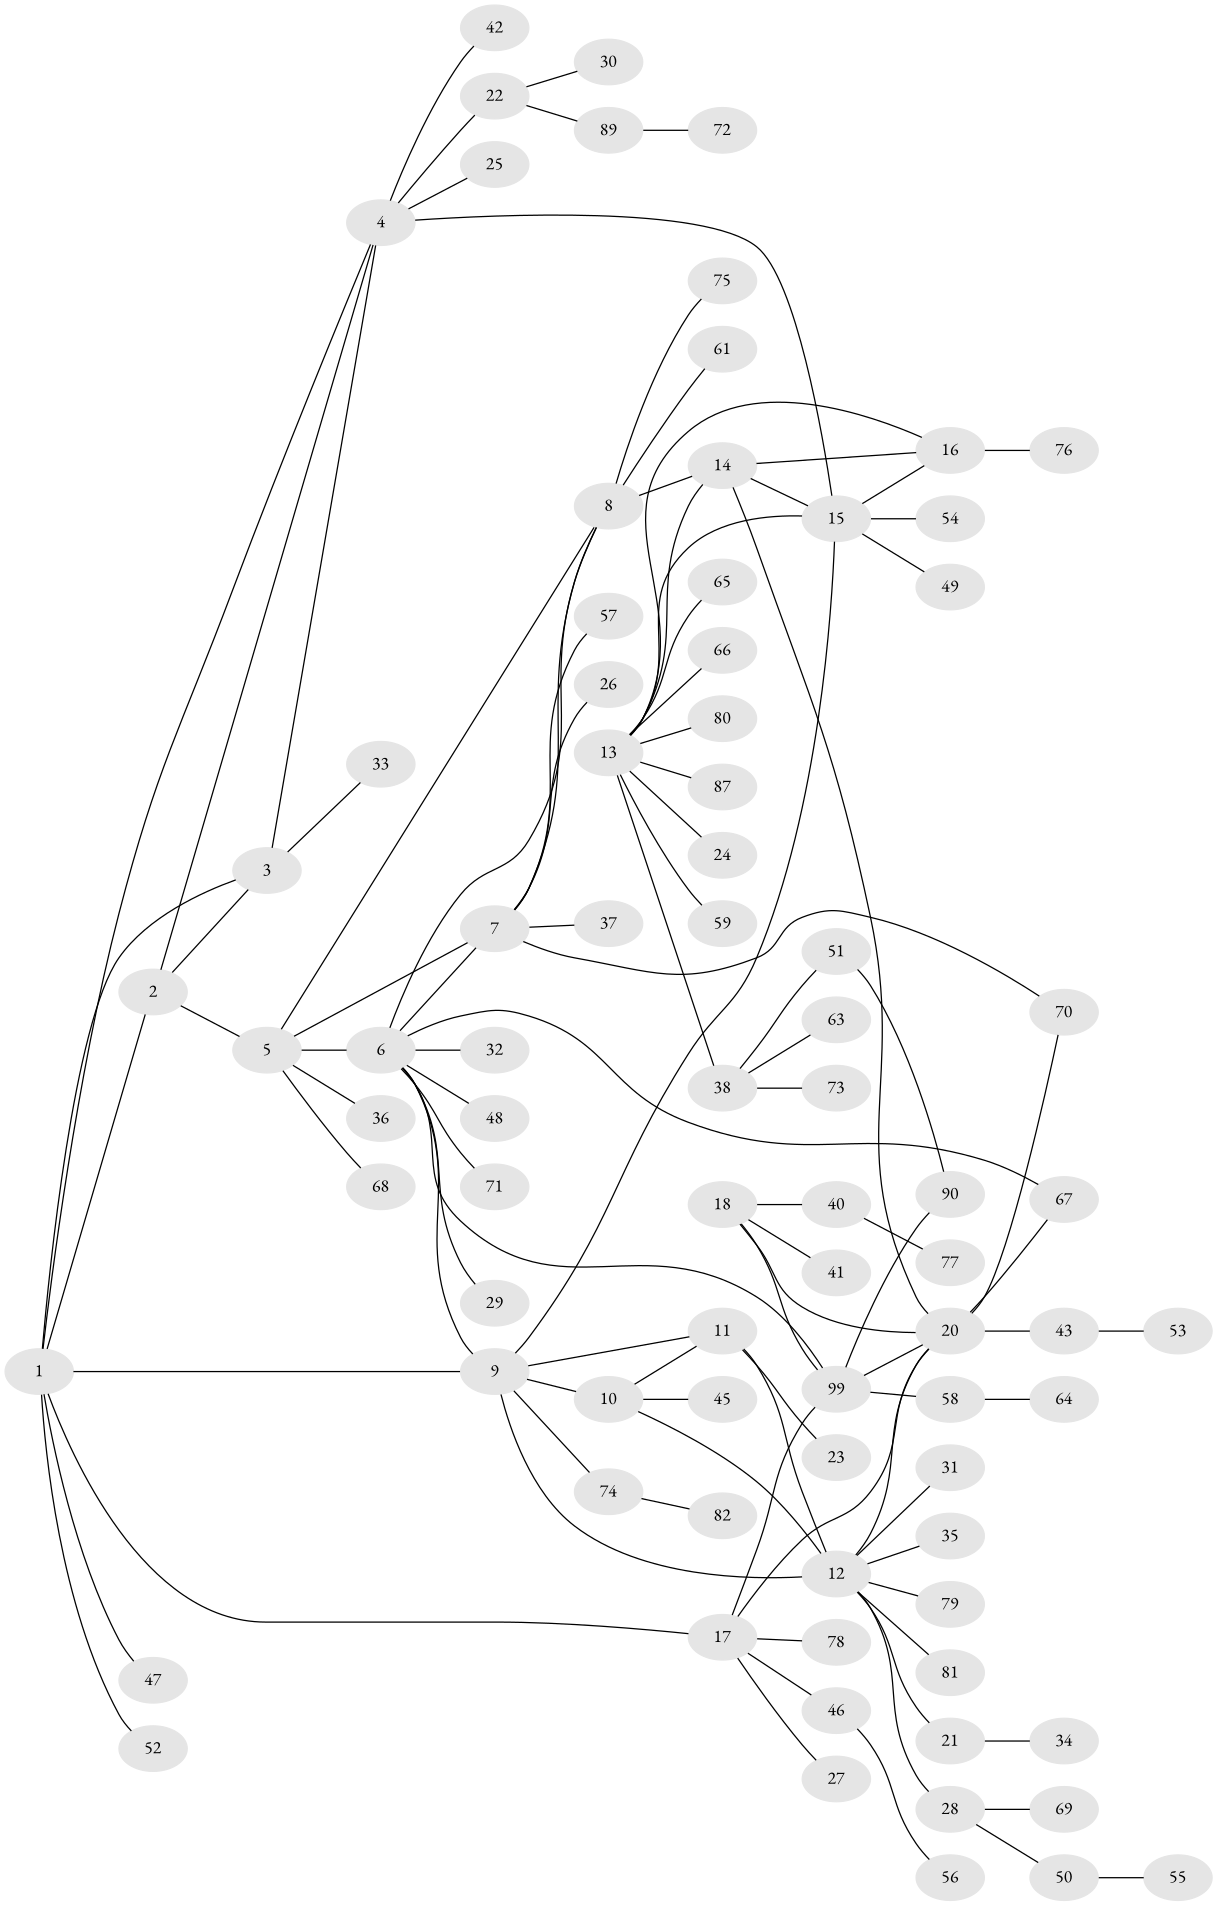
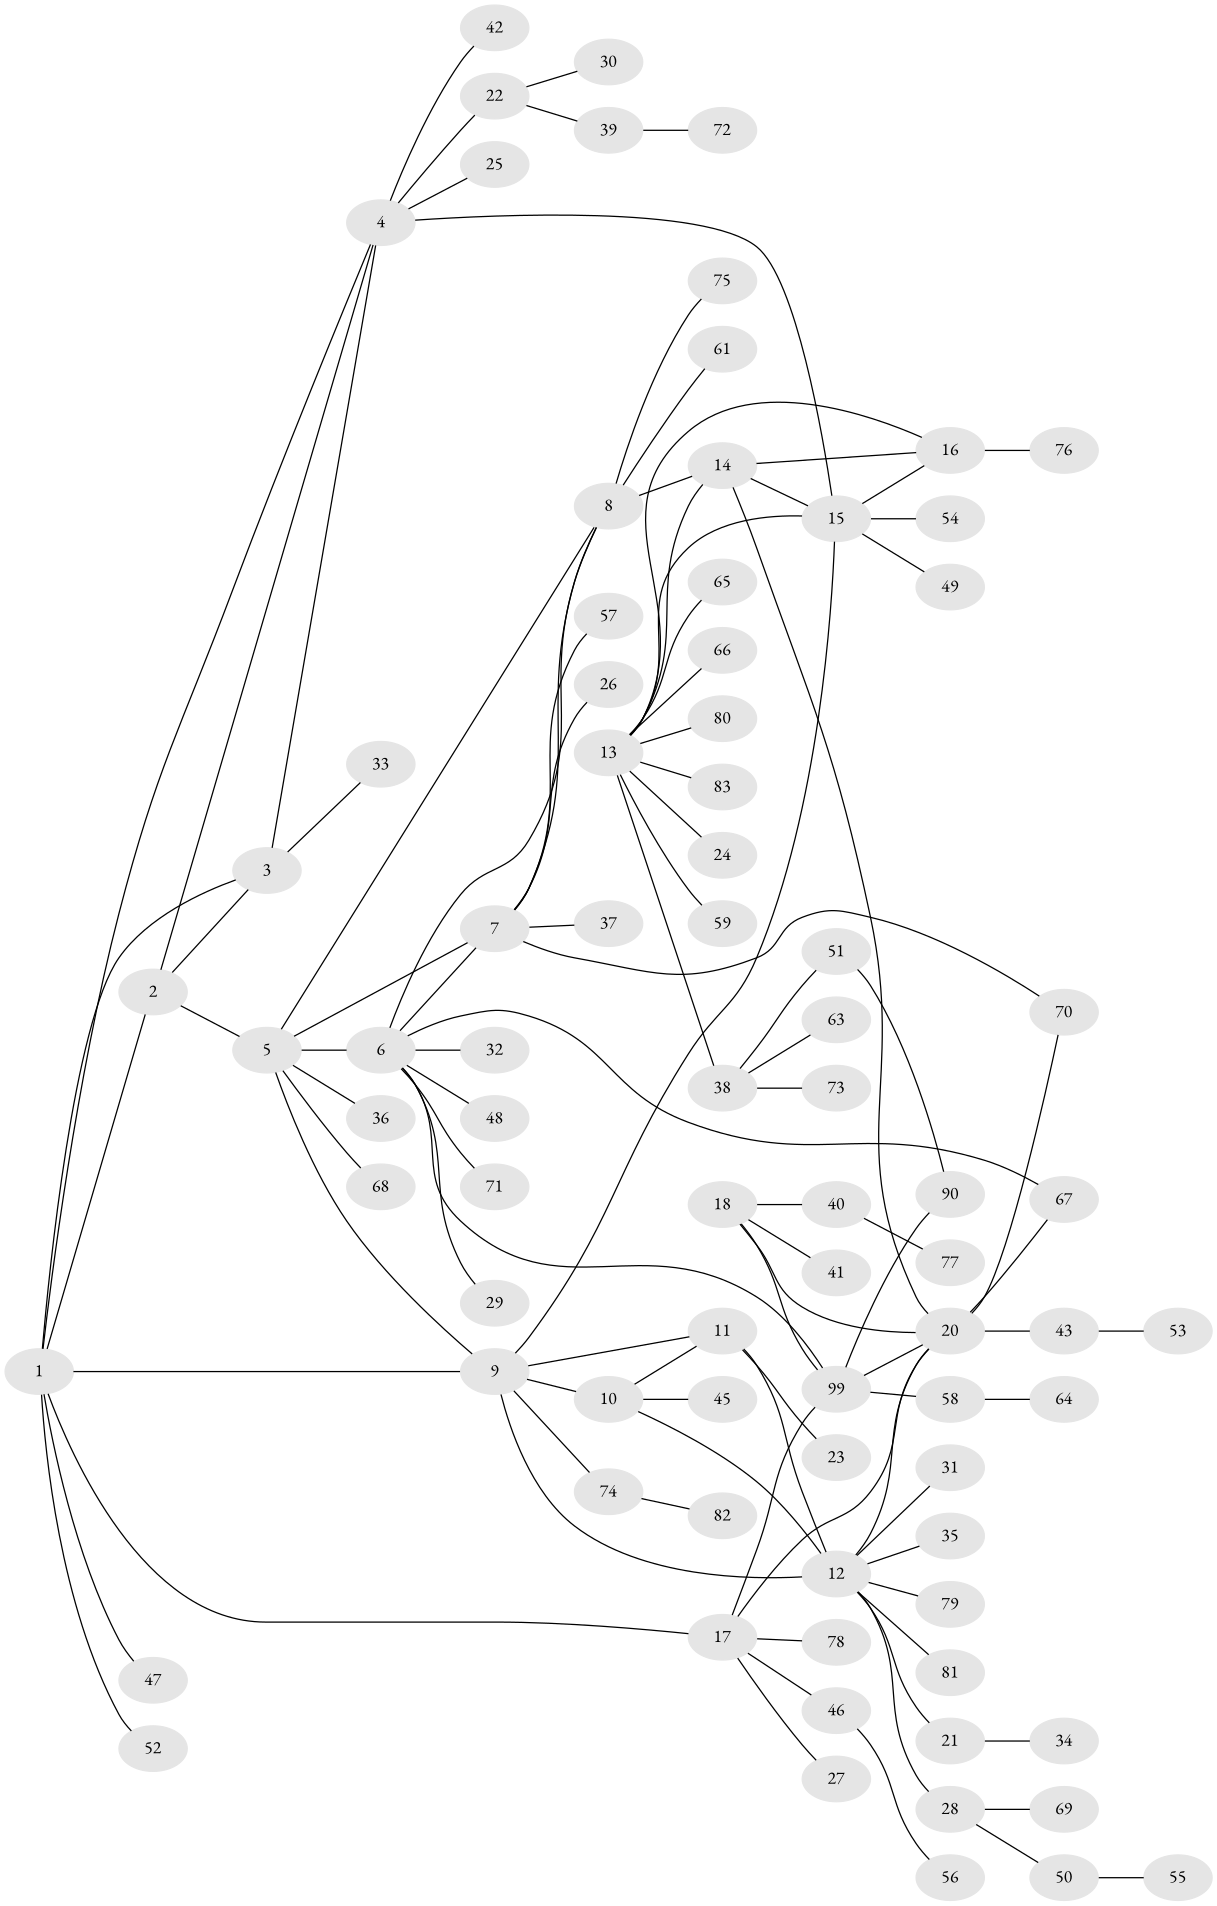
(609, 130) -> (609, 130)
(722, 787) -> (722, 787)
(437, 1226) -> (352, 1228)
